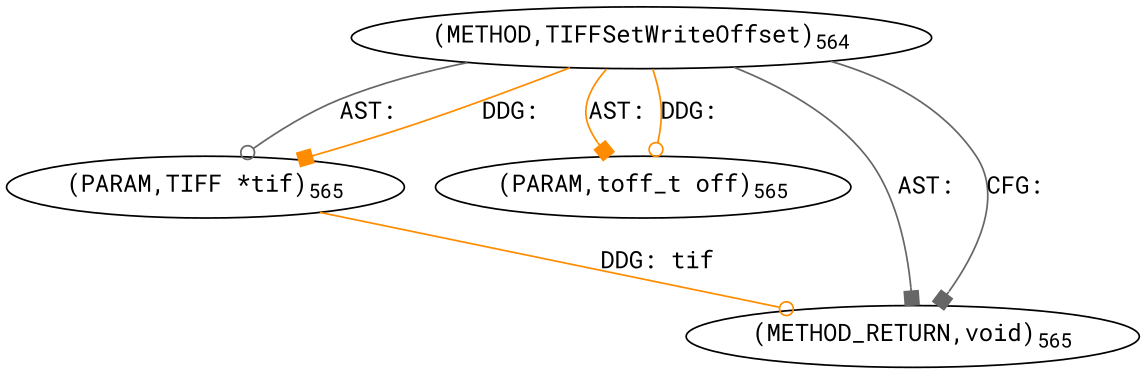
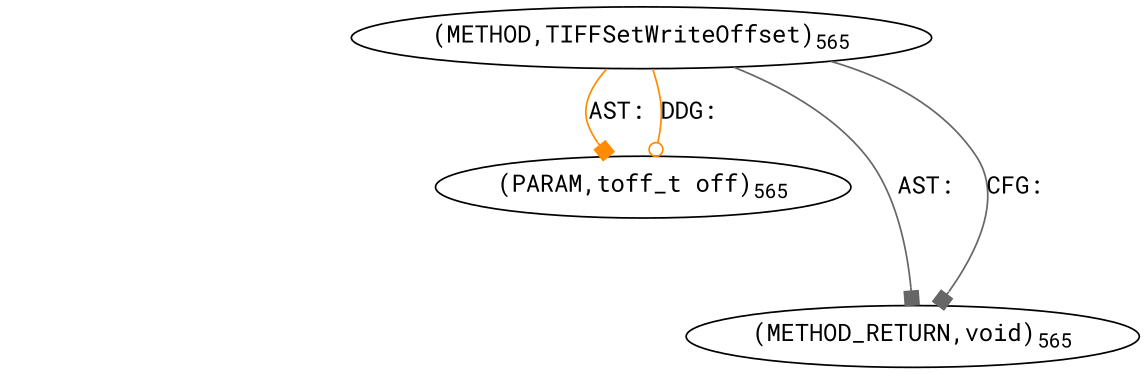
(833, 35) -> (833, 35)
(205, 187) -> none
